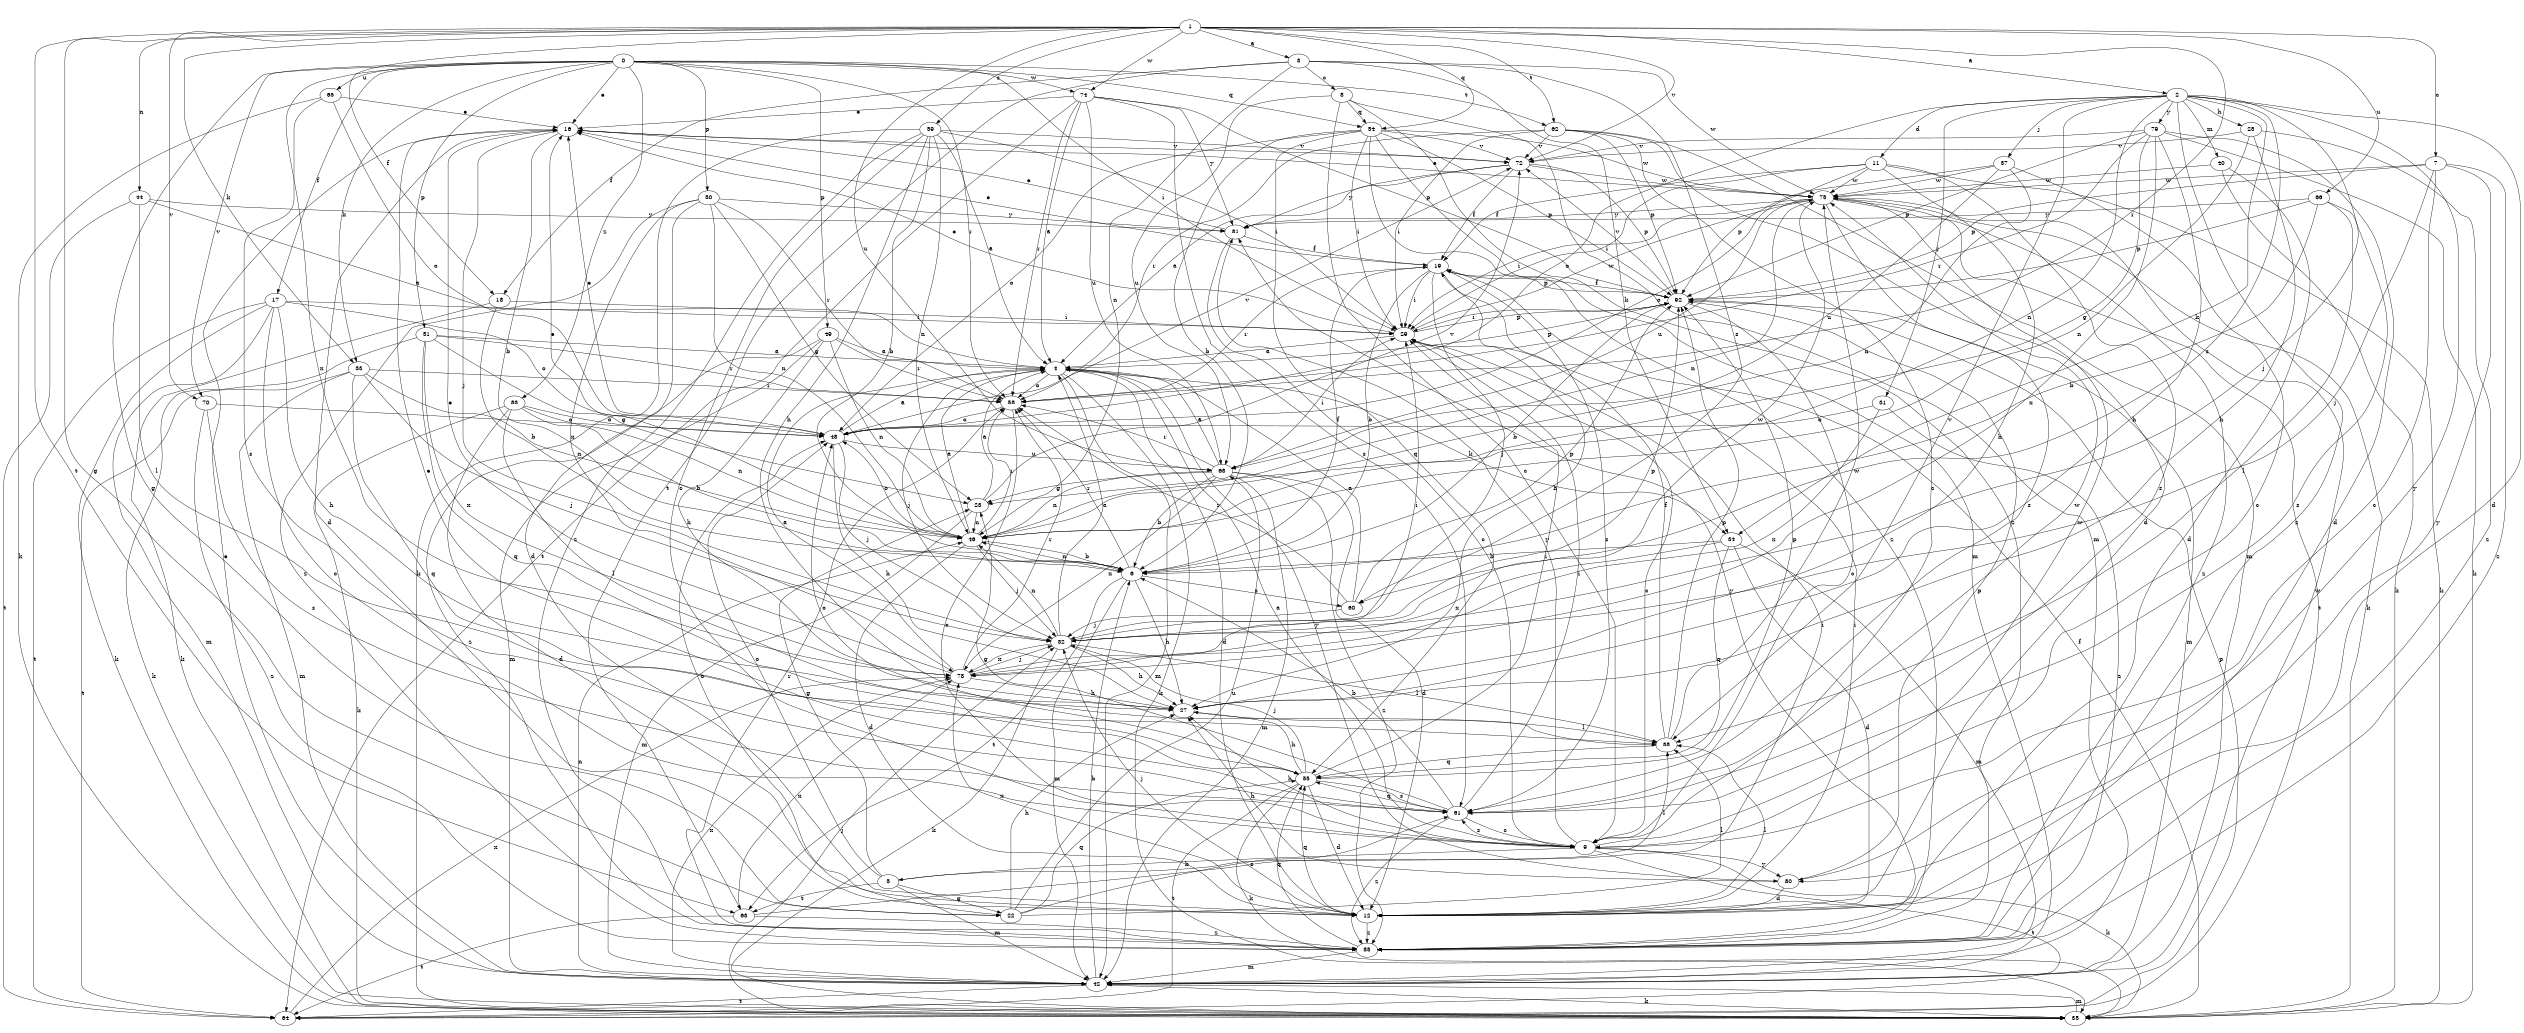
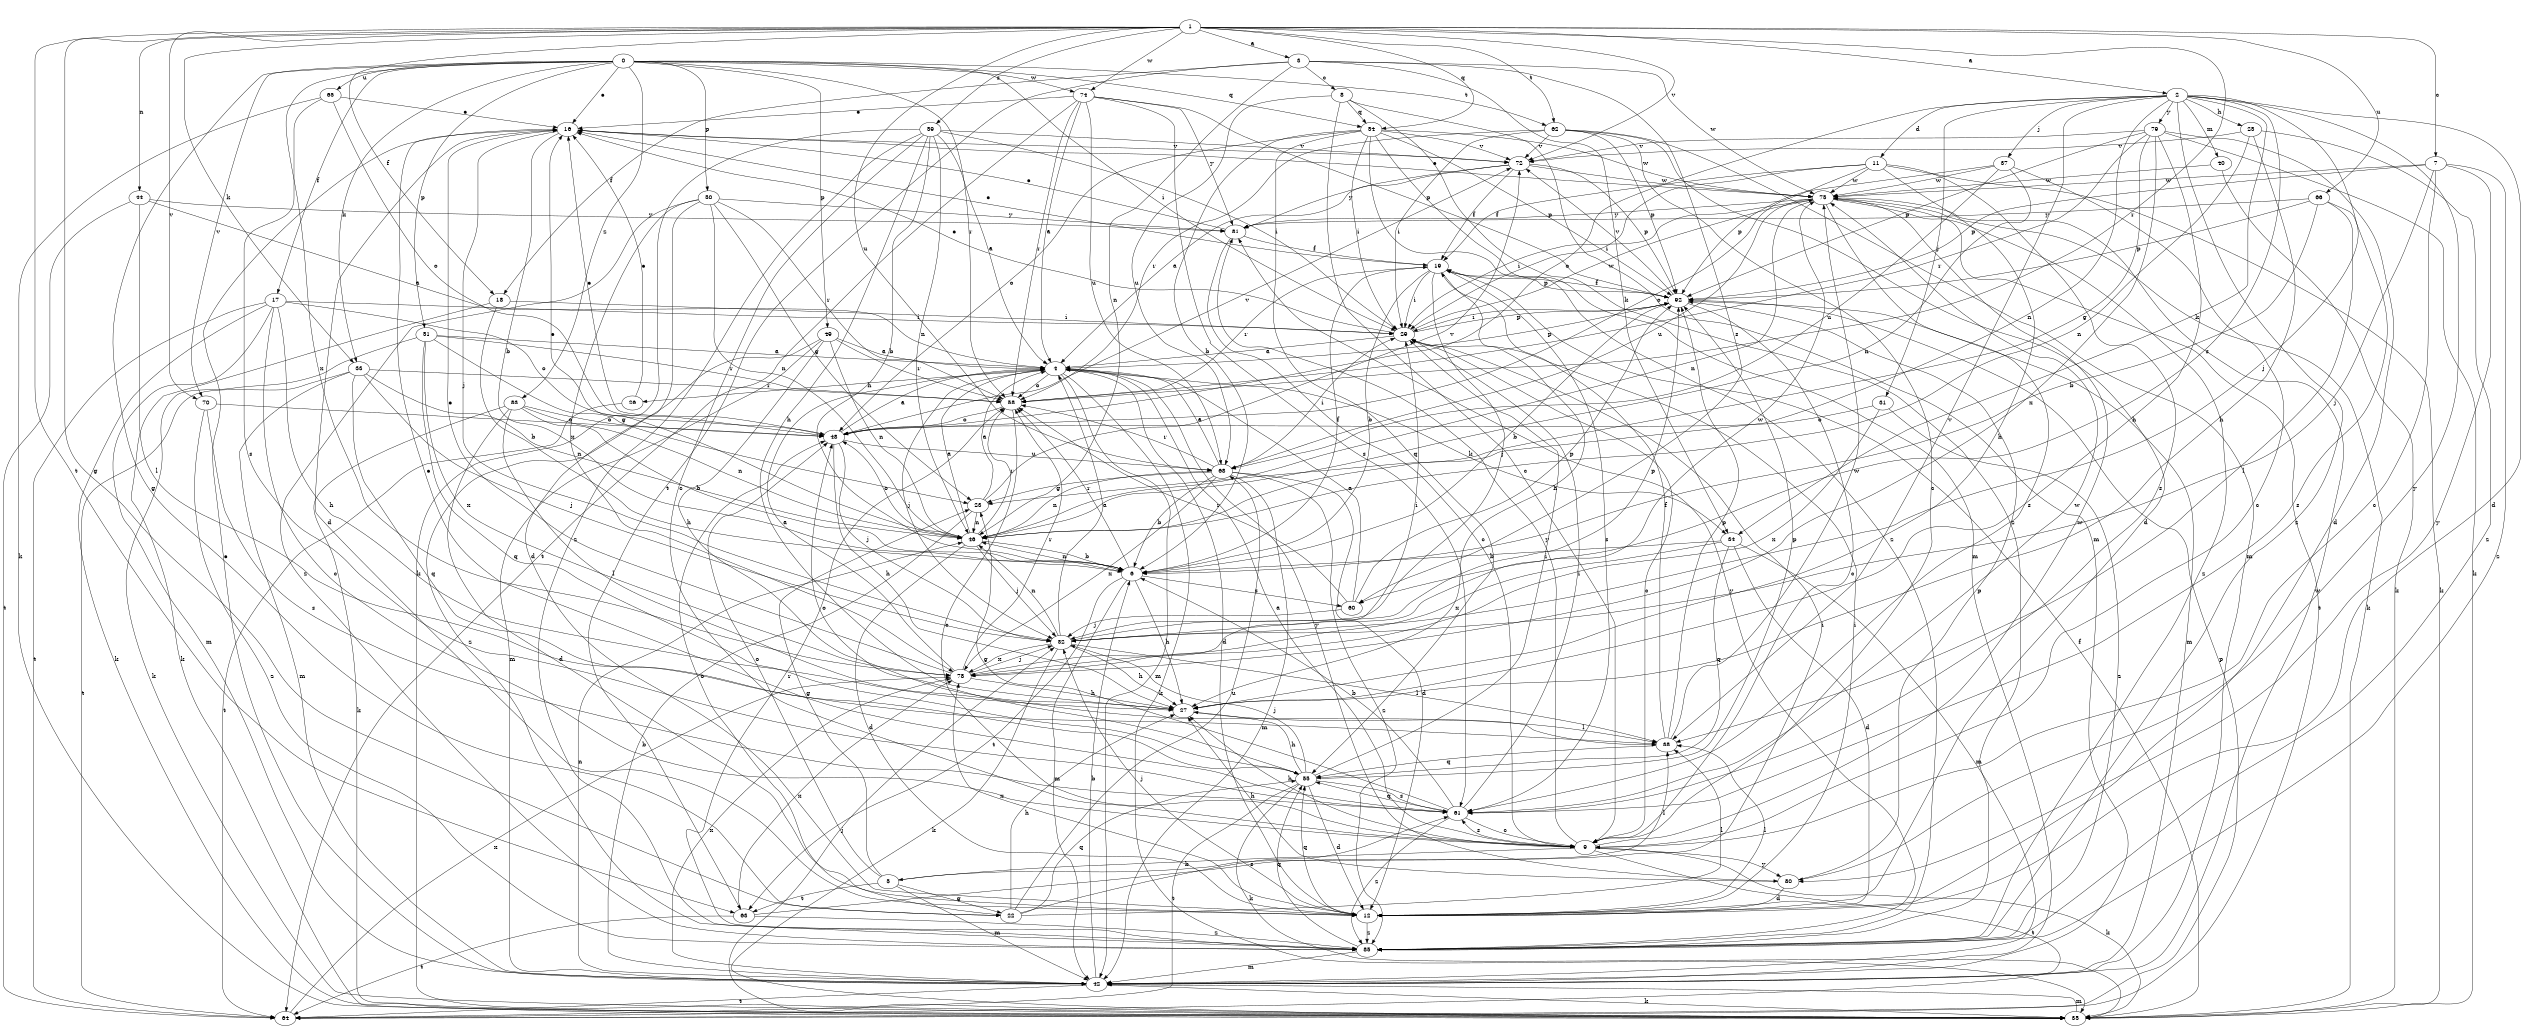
none -> (632, 403)
(644, 745) -> (644, 745)
(2029, 755) -> none
